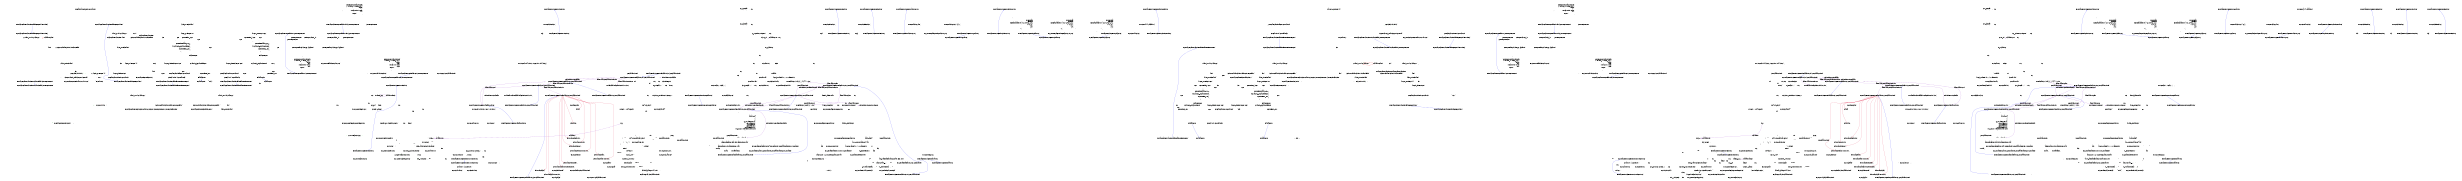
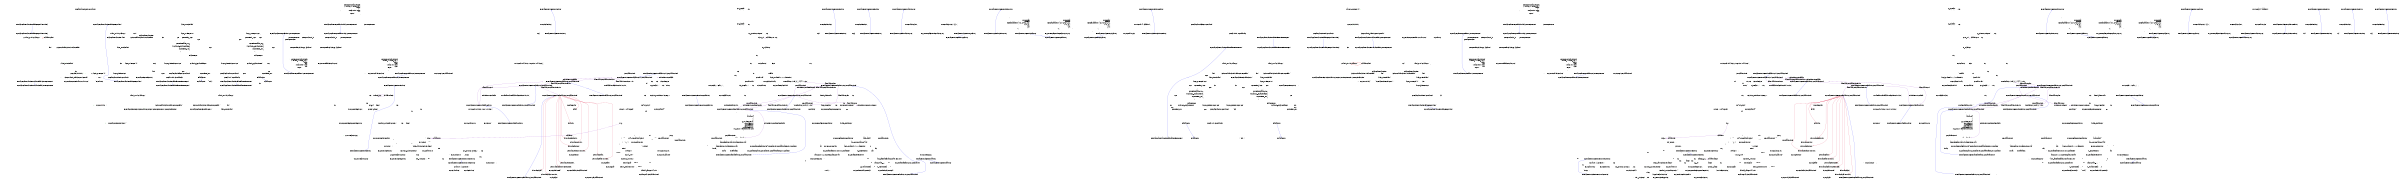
(1391, 25) -> (1353, 25)
none -> (1295, 105)
